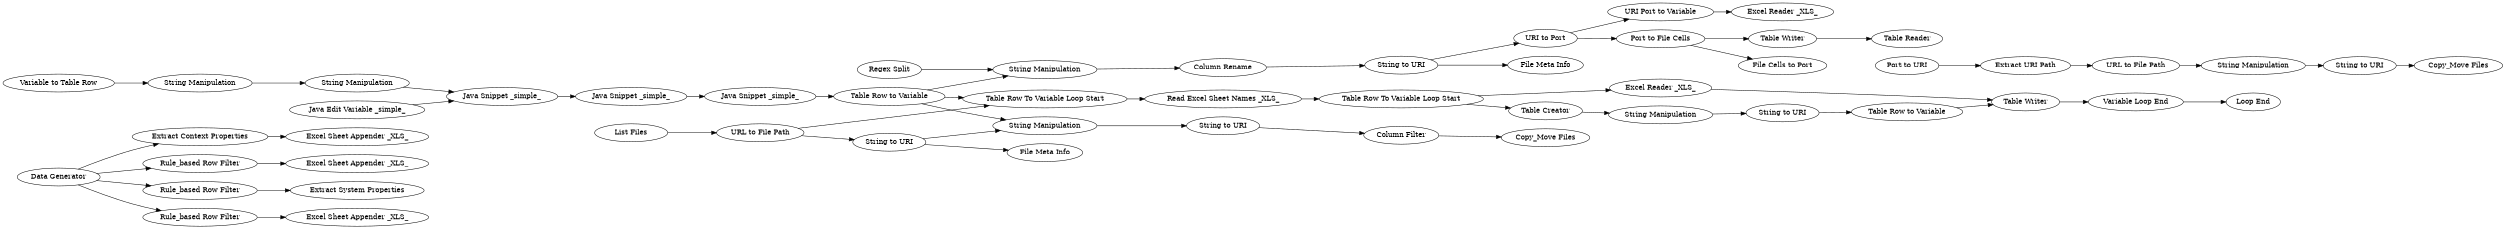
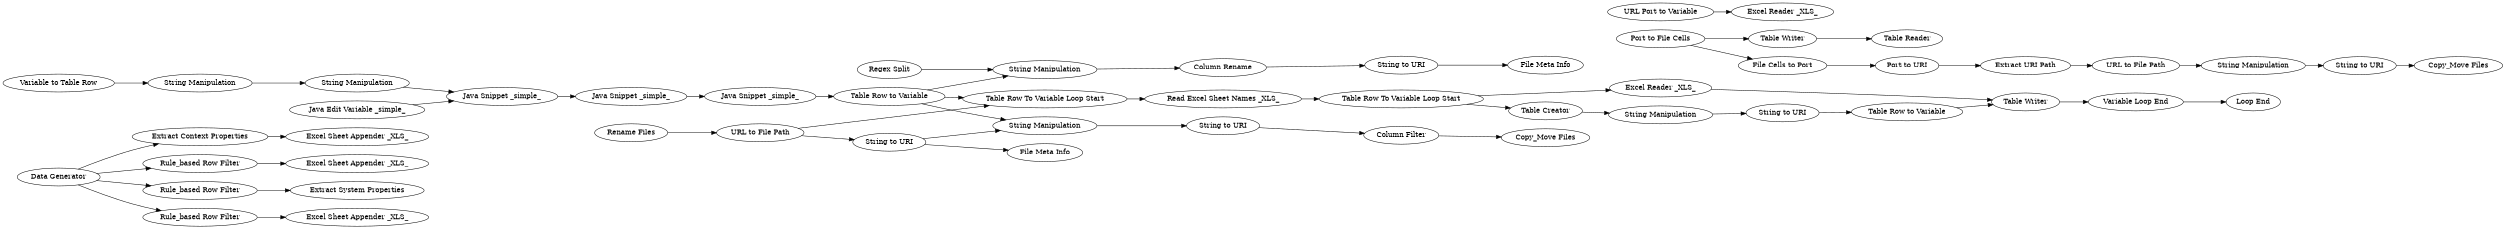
(1661, 12) -> (1661, 12)
(1546, 38) -> none
none -> (1849, 66)
(631, 133) -> (631, 133)
